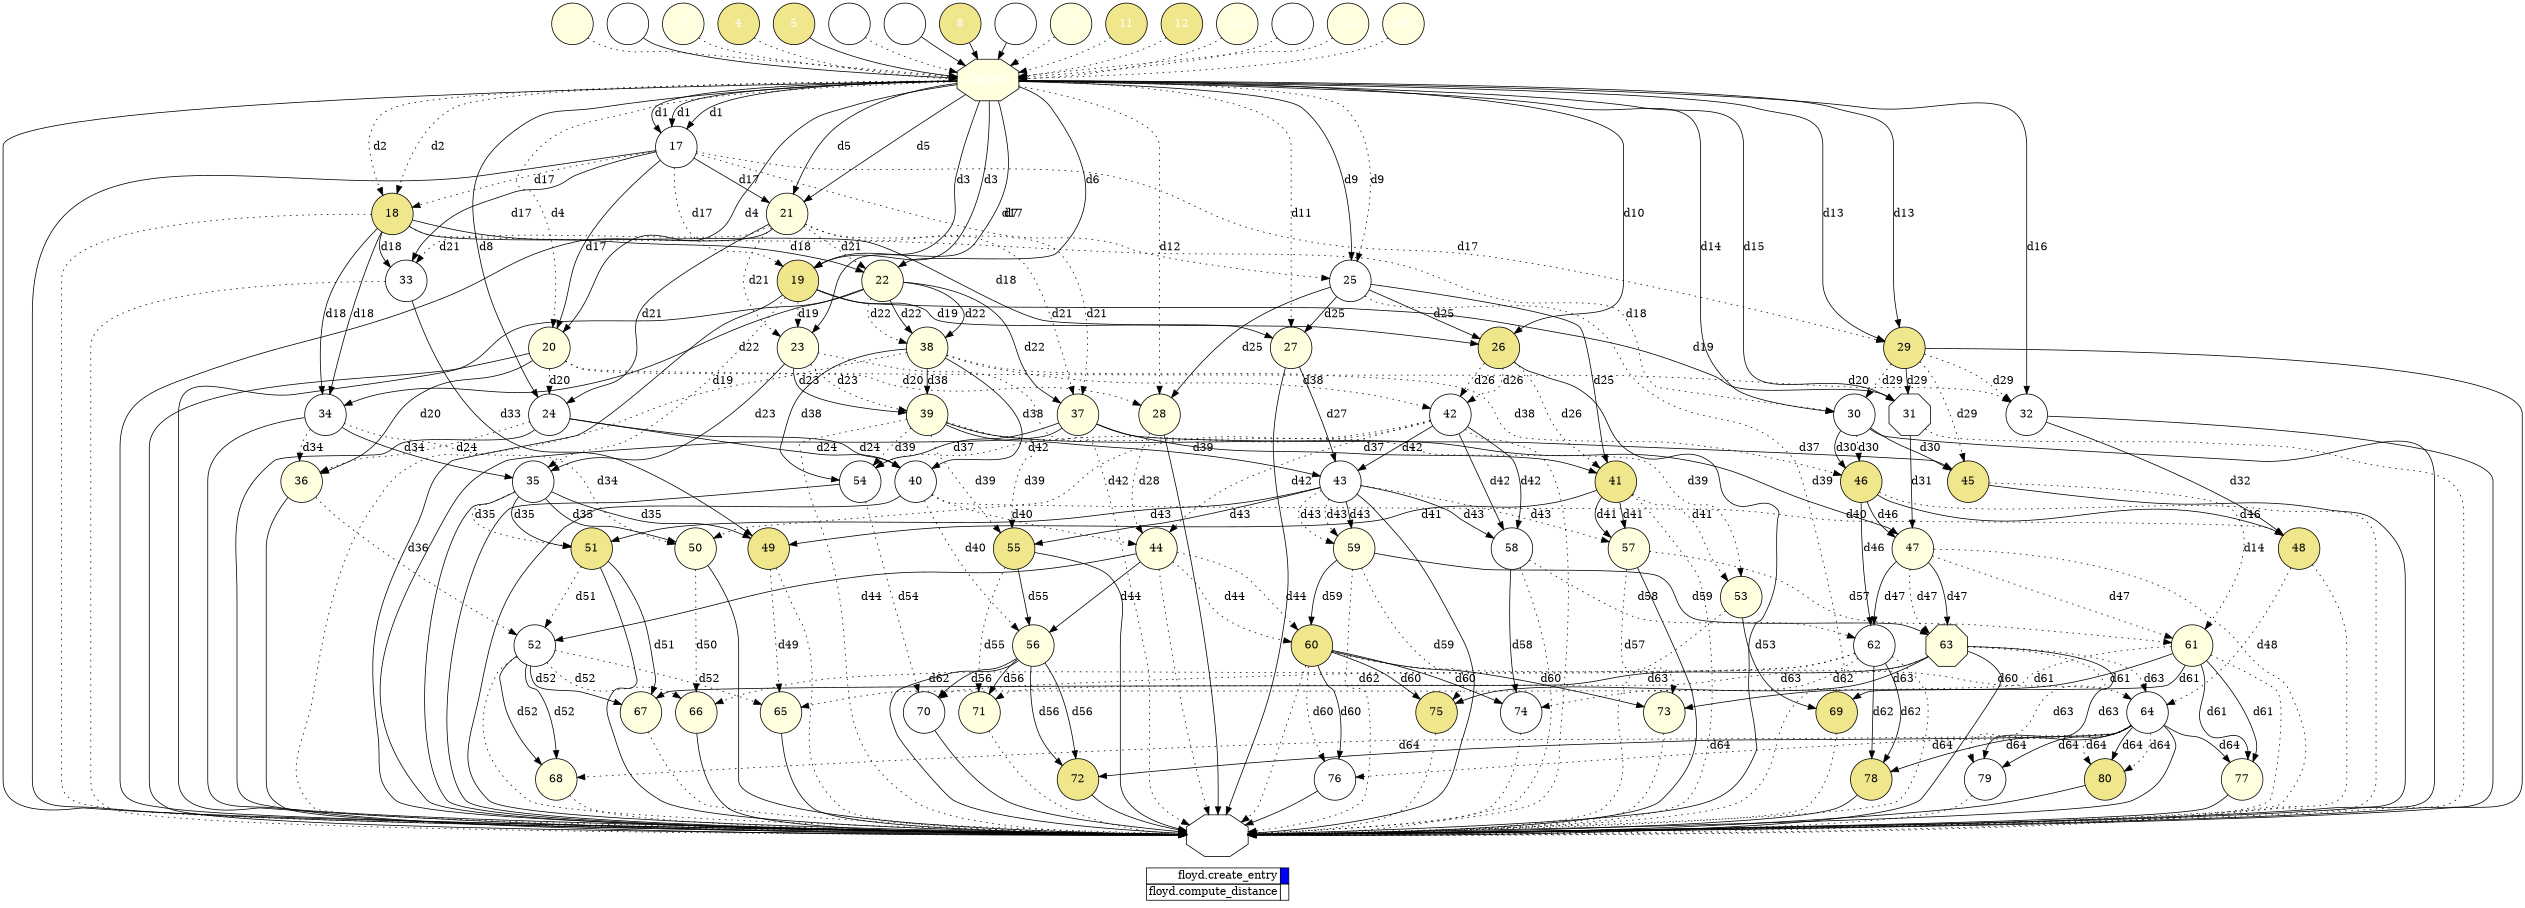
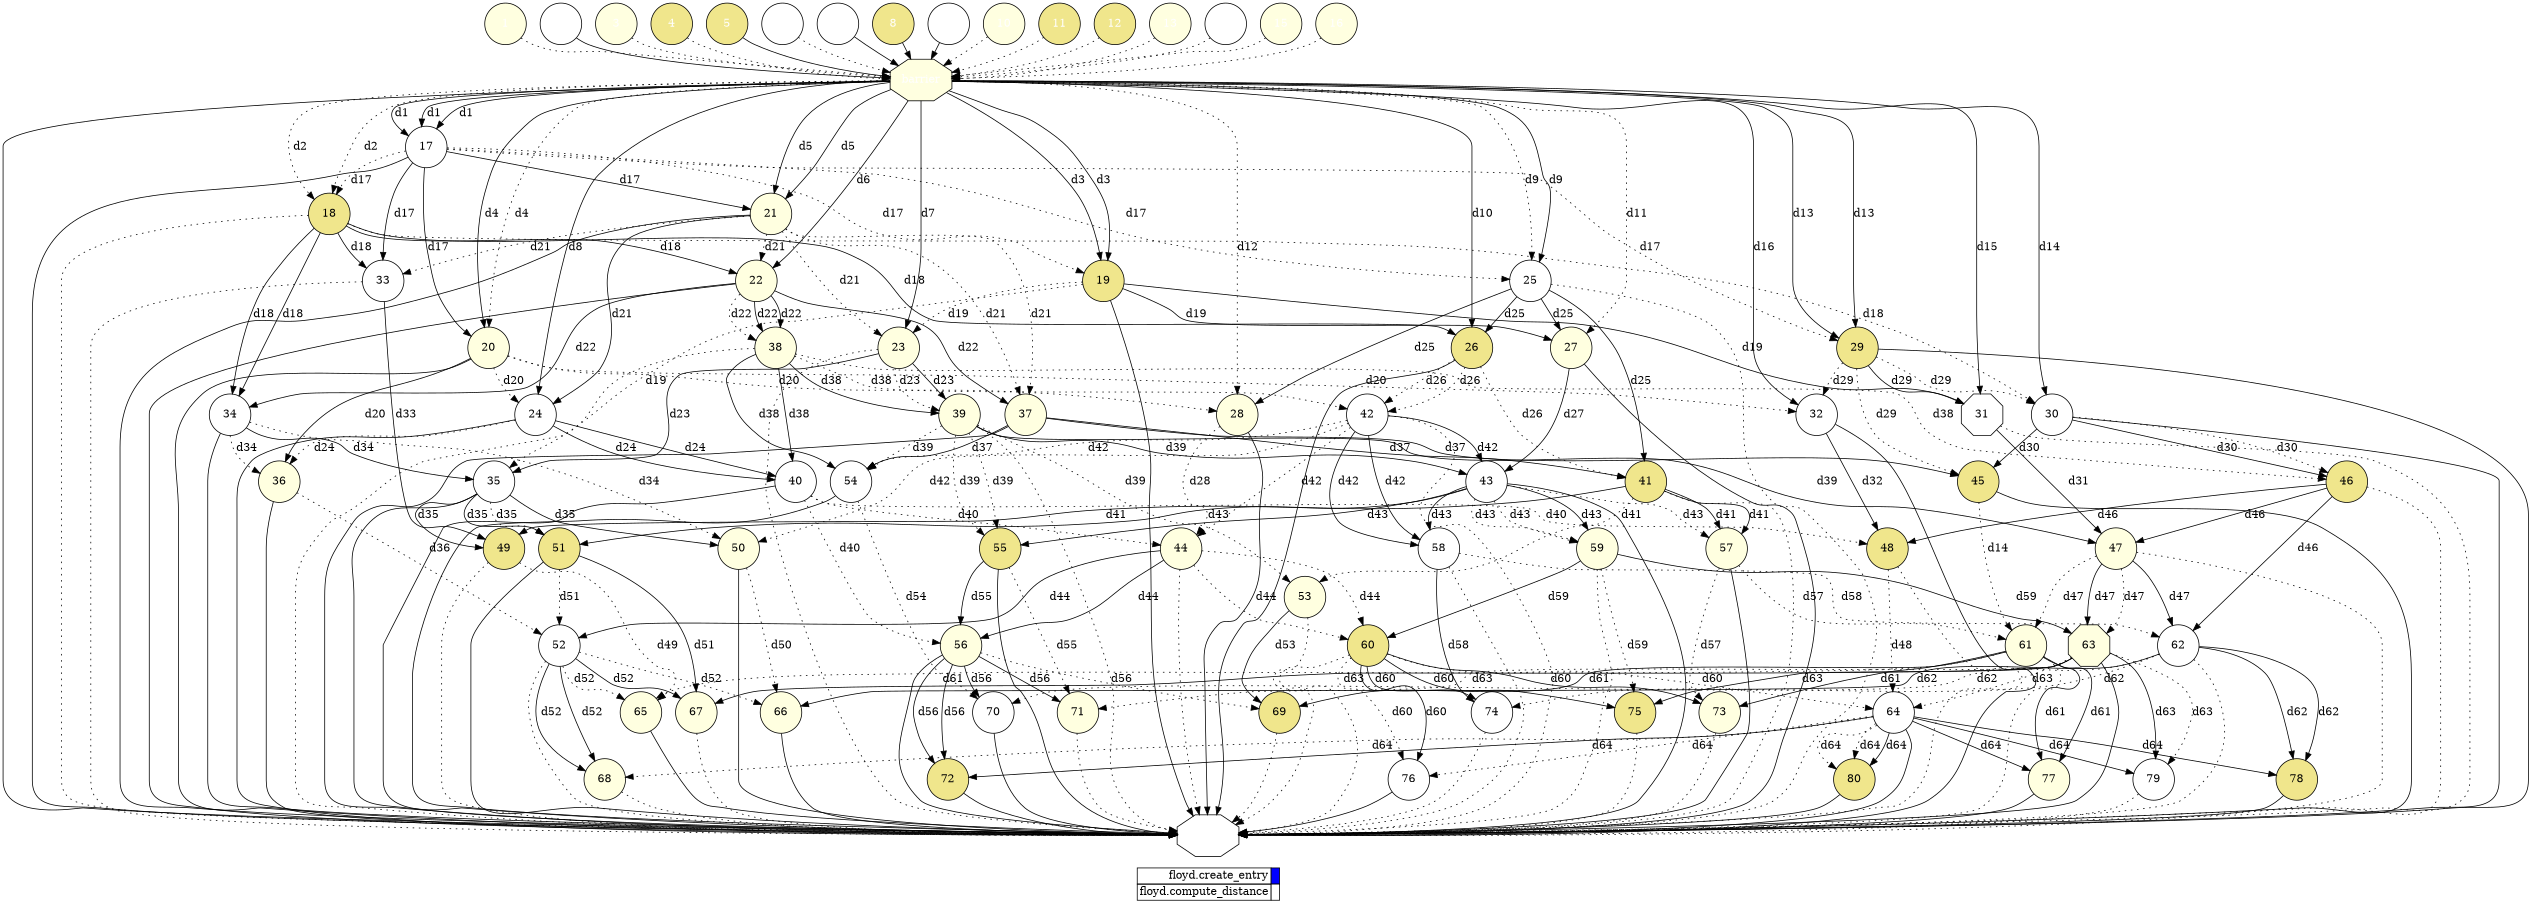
(1232, 672) -> (1487, 690)
none -> (1095, 681)
